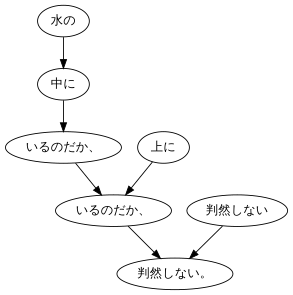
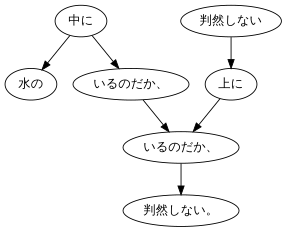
(63, 48) -> (59, 49)
(209, 239) -> (231, 48)
